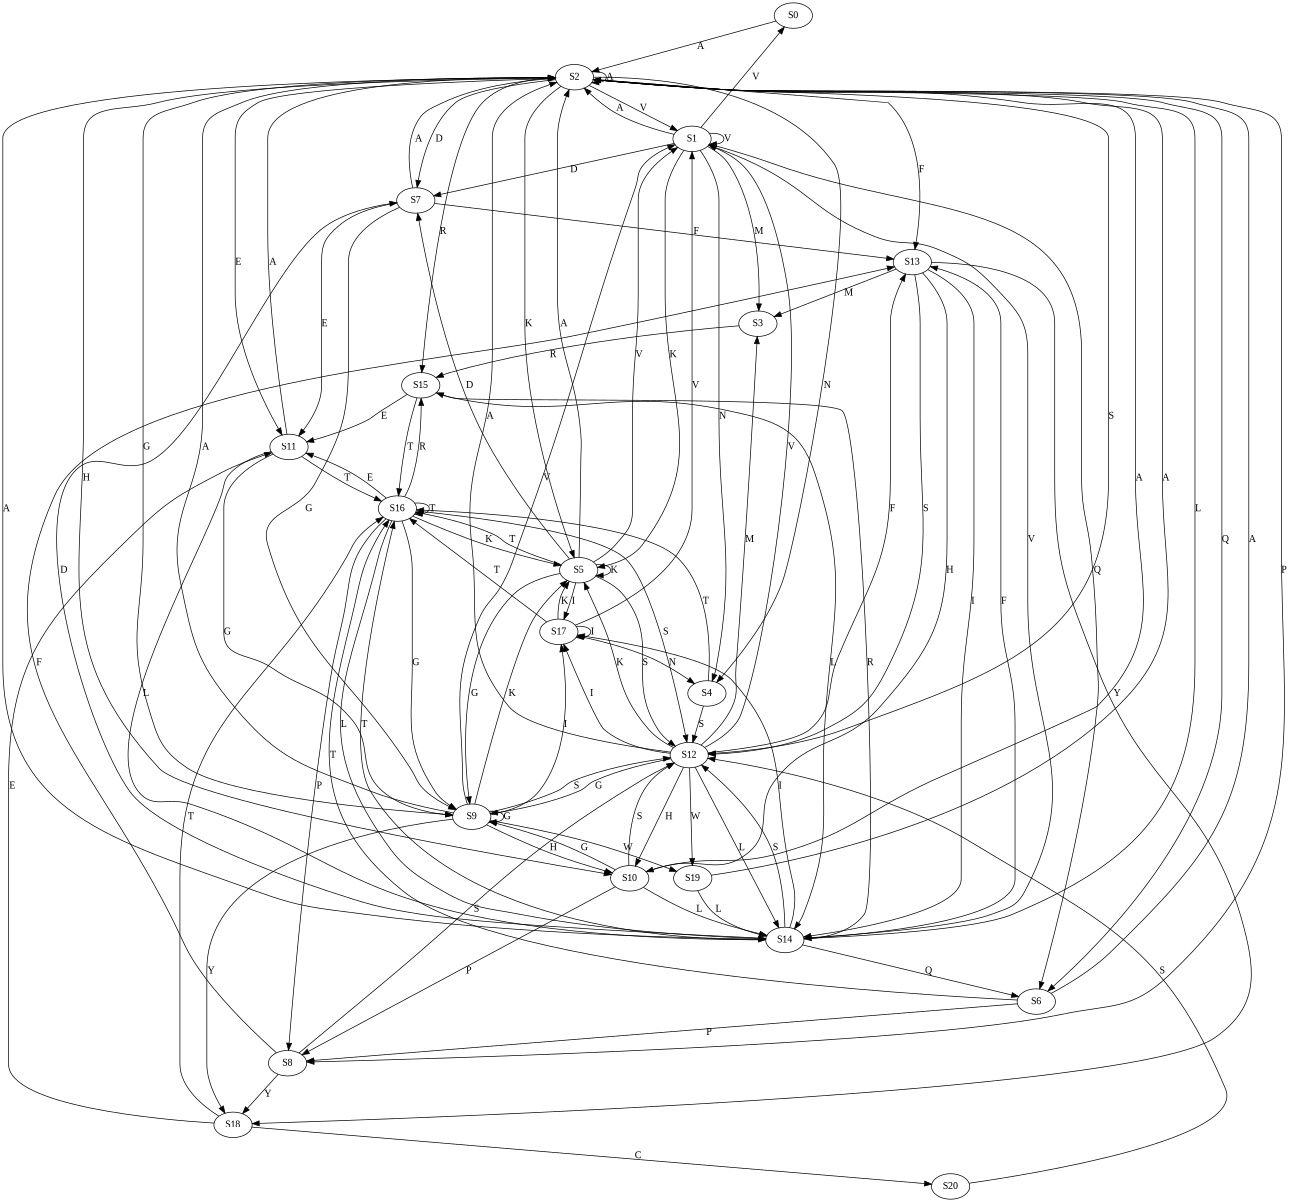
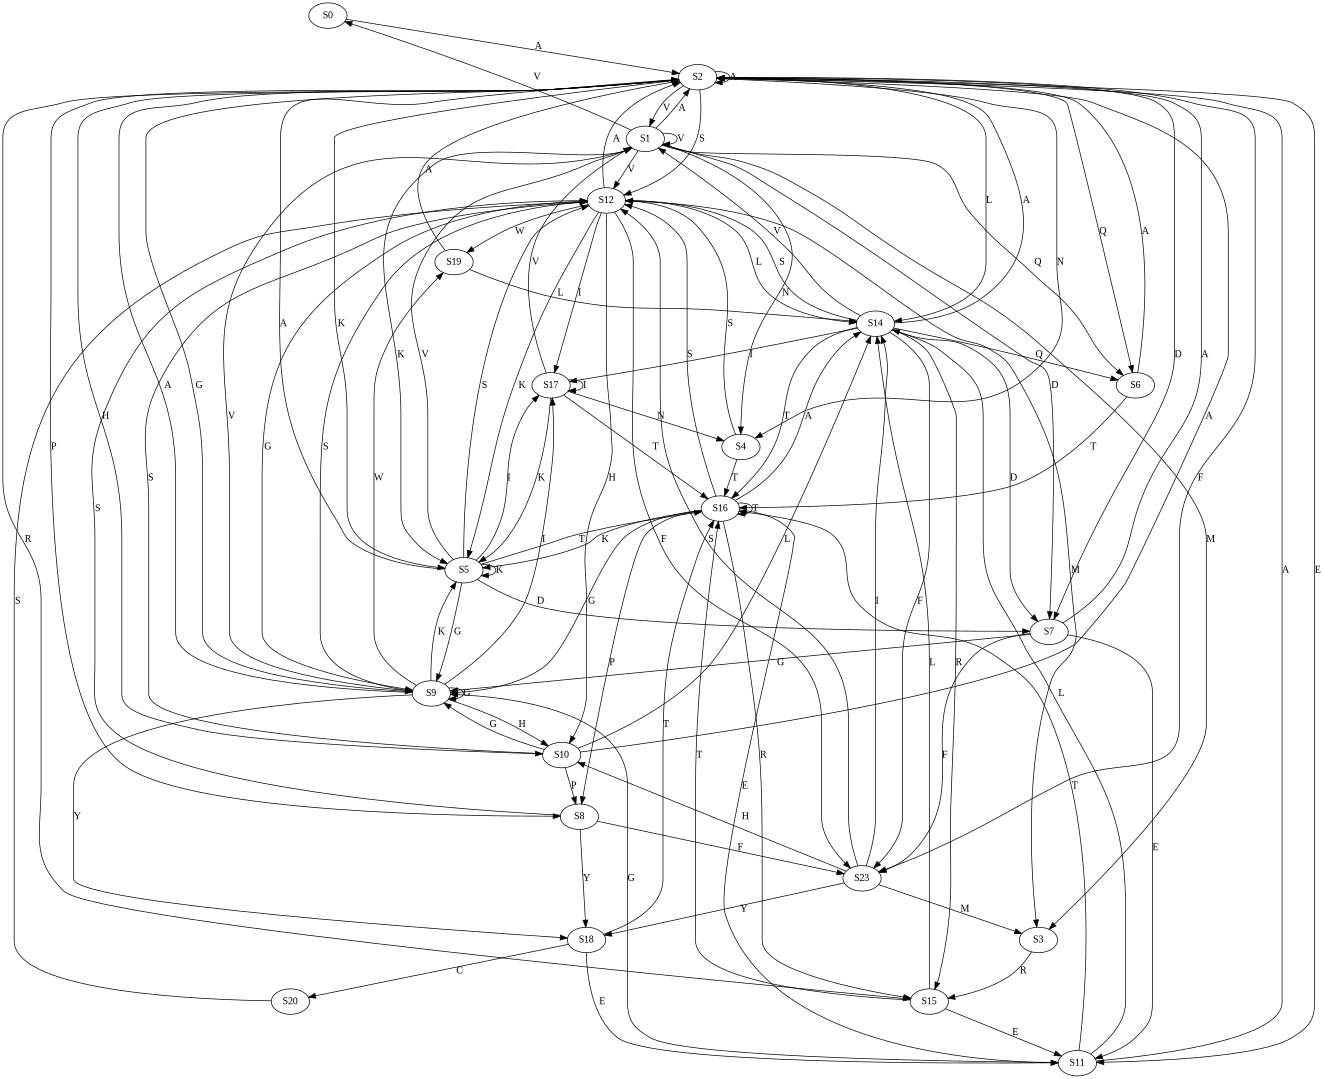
(912, 262) -> (862, 878)
(787, 446) -> (628, 167)
(344, 724) -> (808, 416)
(666, 1032) -> none
